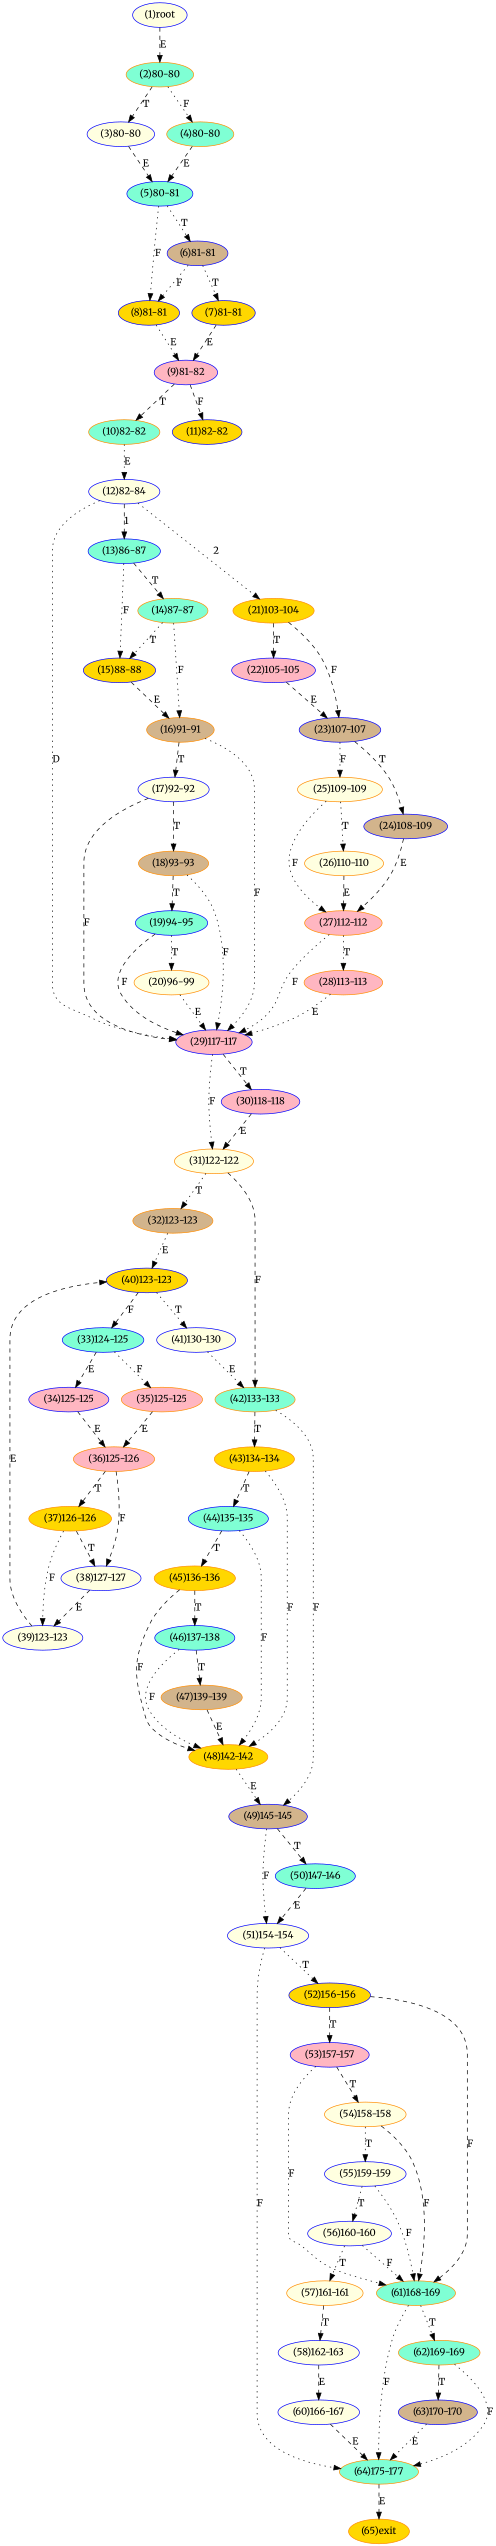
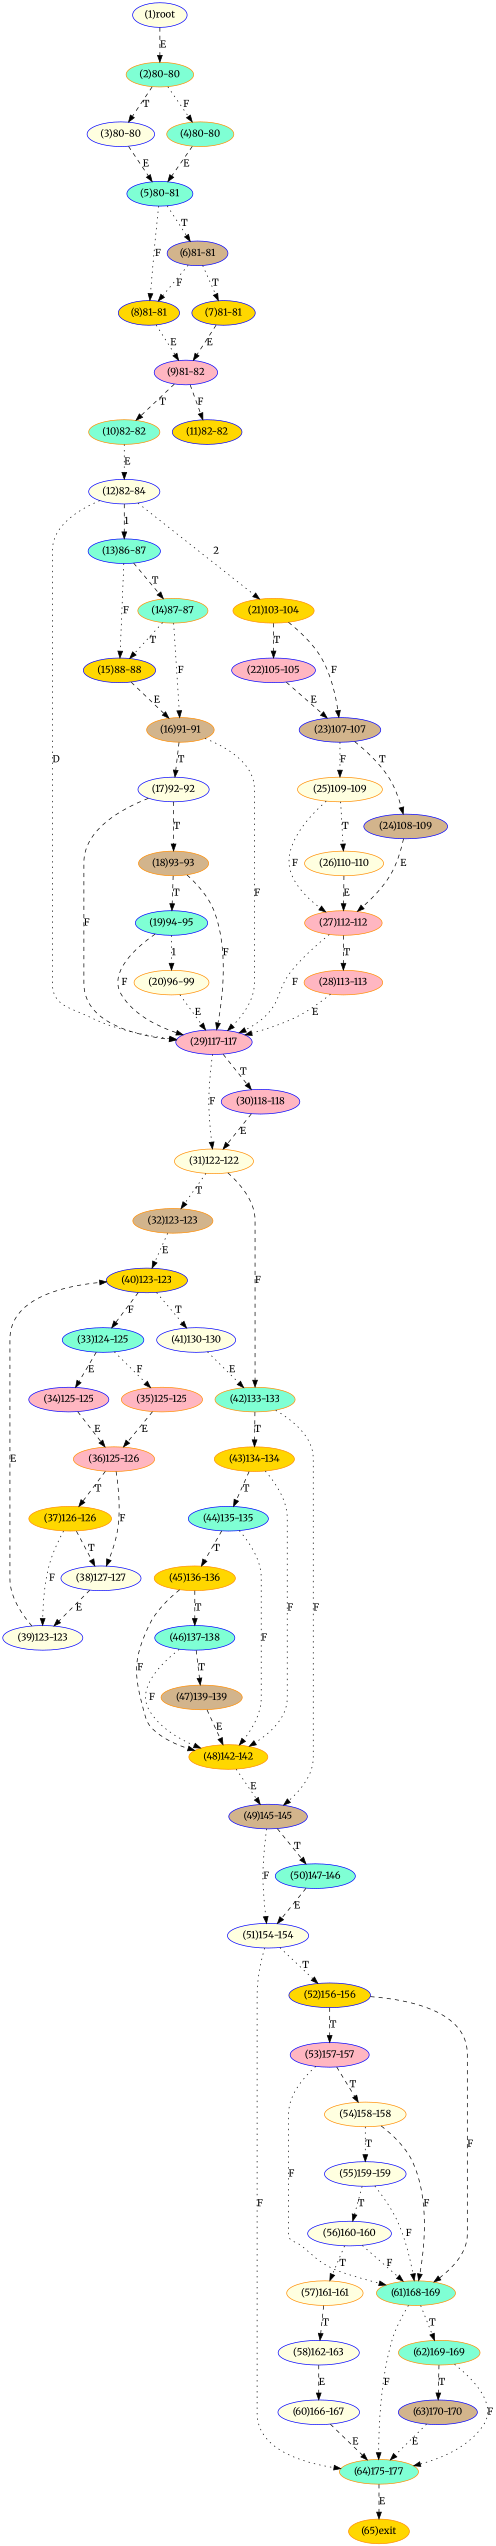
(222, 944) -> (222, 944)
(343, 949) -> (343, 949)
(175, 953) -> (174, 953)
